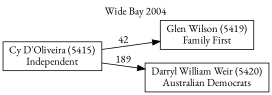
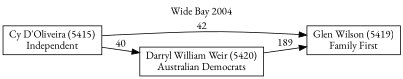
none -> (281, 50)
(123, 60) -> (121, 44)
